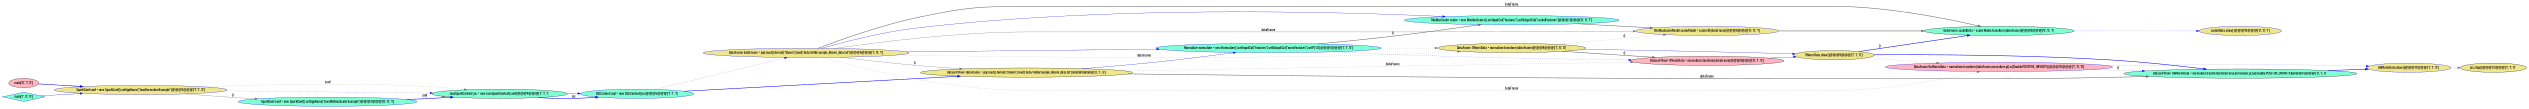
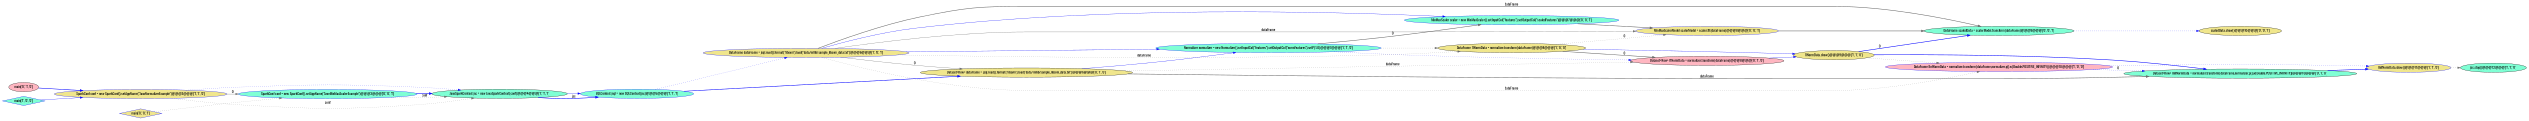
(2240, 31) -> (2240, 31)
(2493, 68) -> (2493, 68)
none -> (141, 113)
